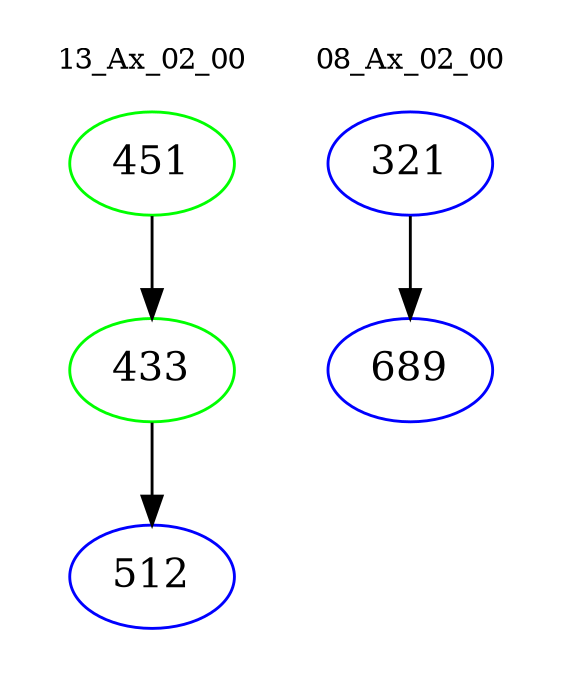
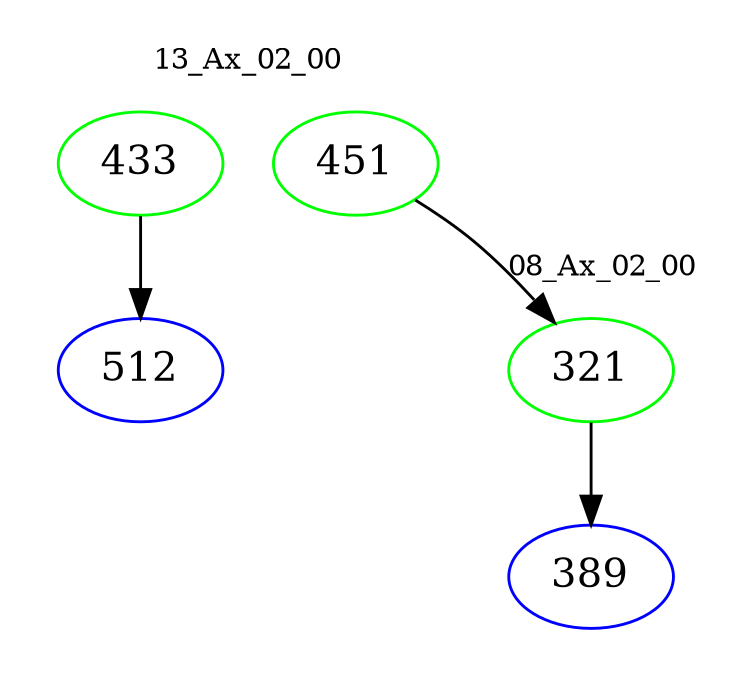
(410, 164) -> (591, 370)
(152, 253) -> (504, 269)
(410, 370) -> (591, 577)
